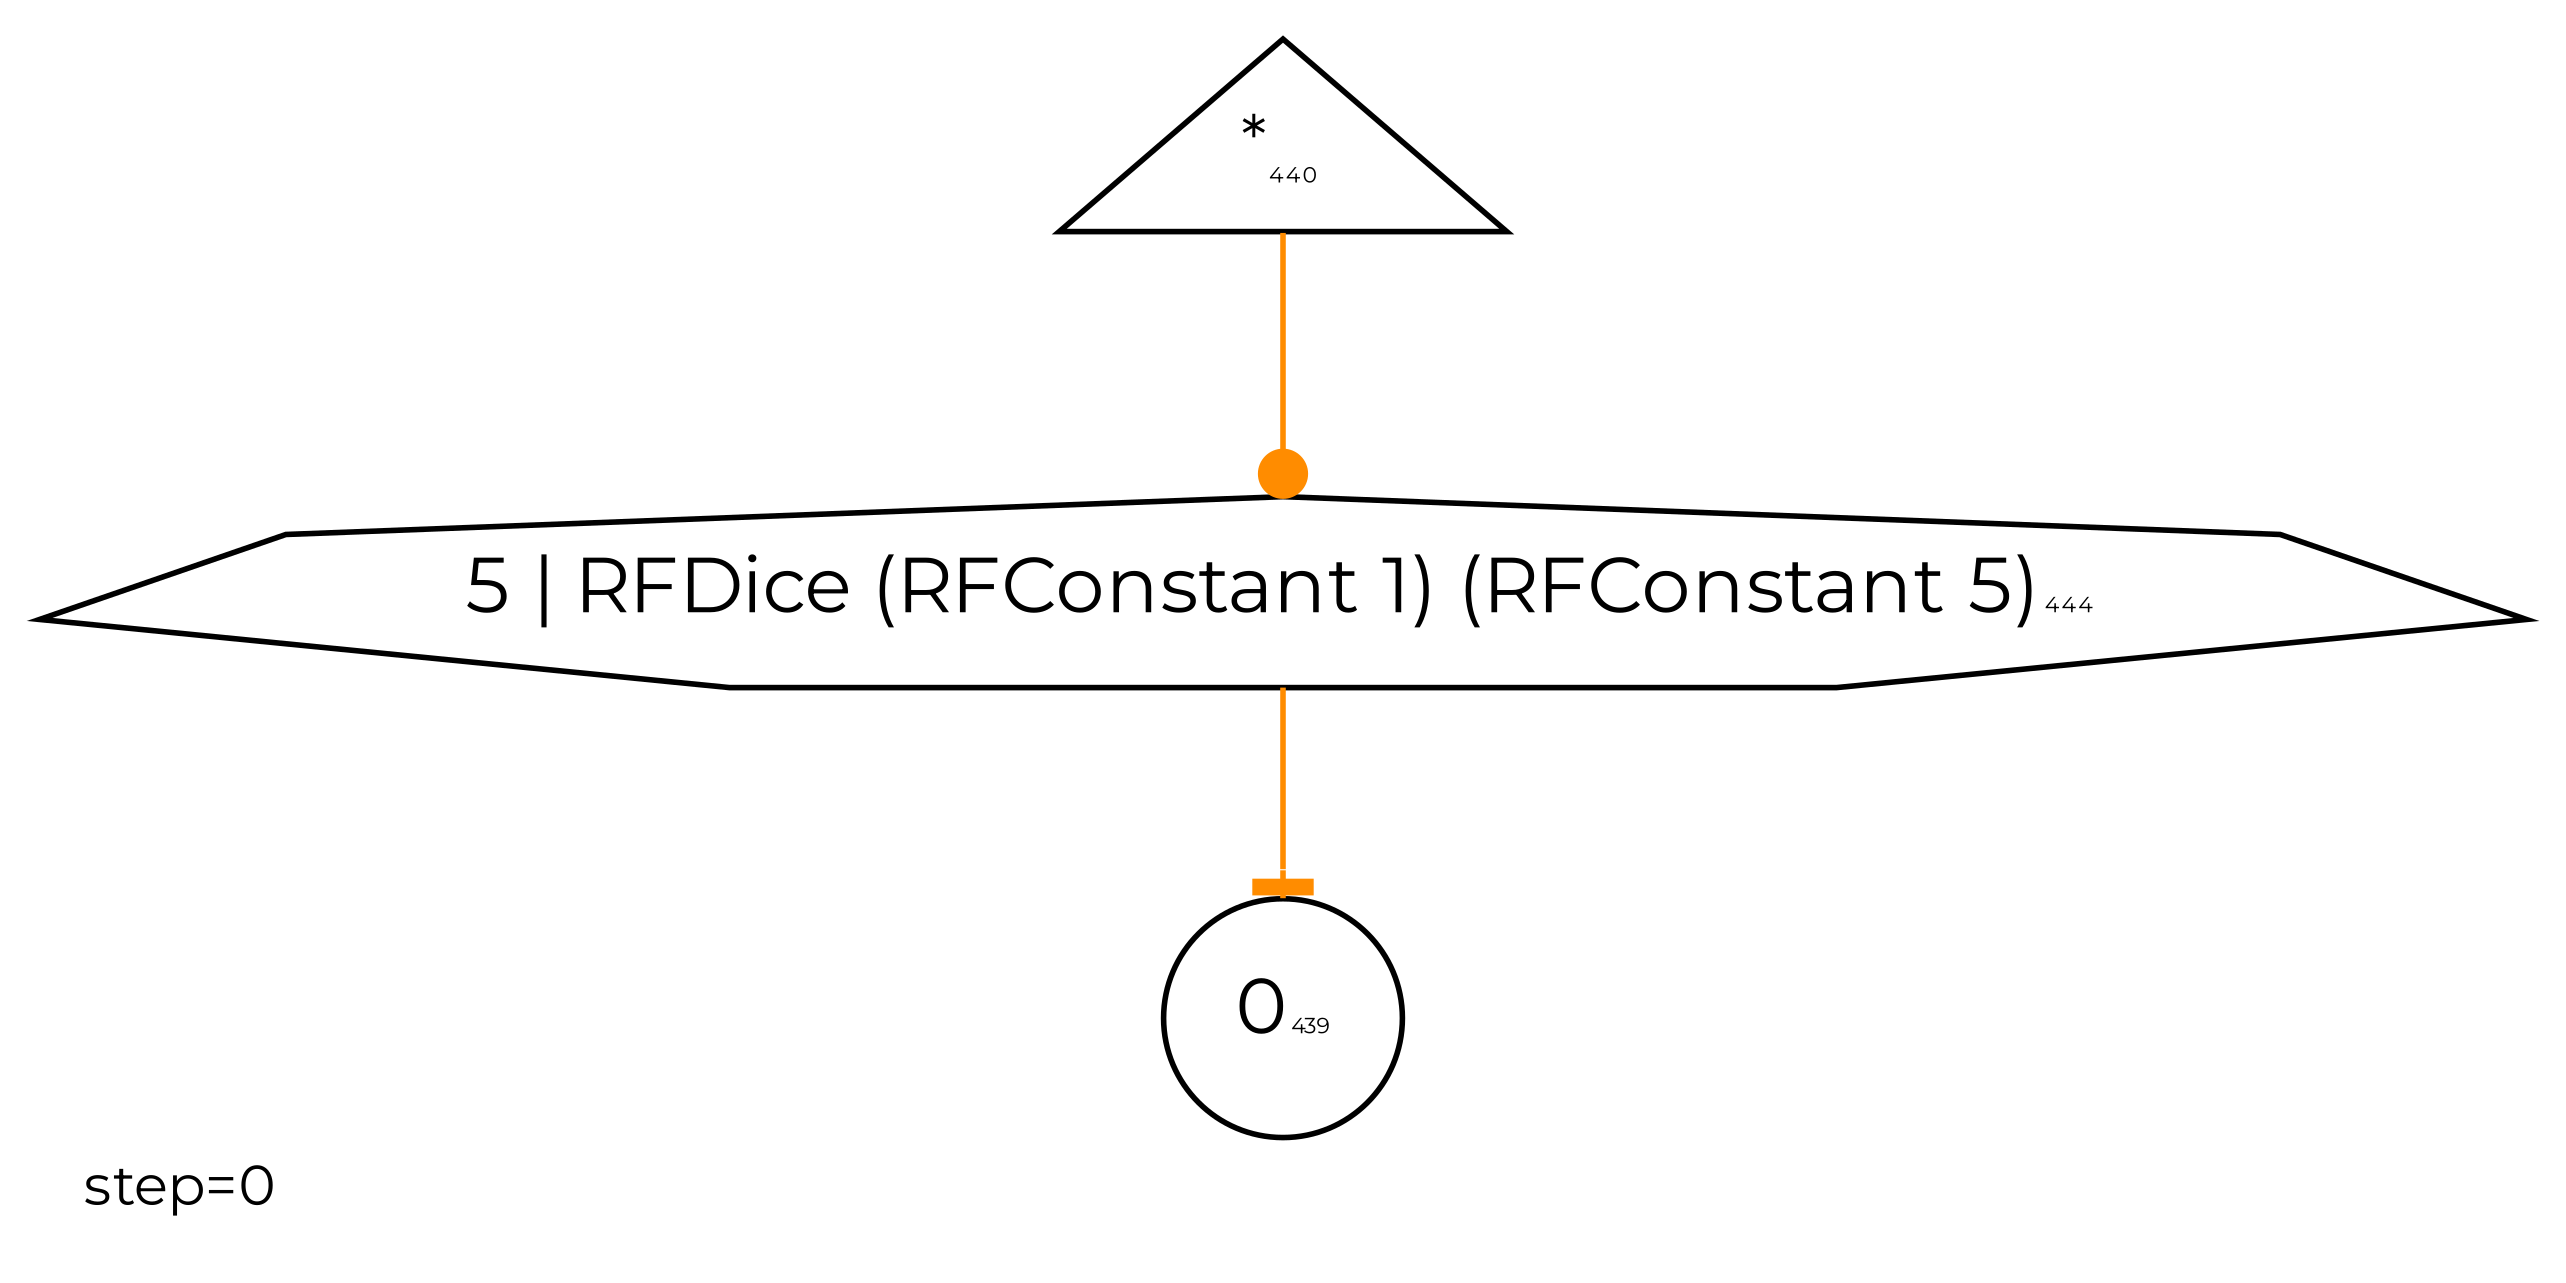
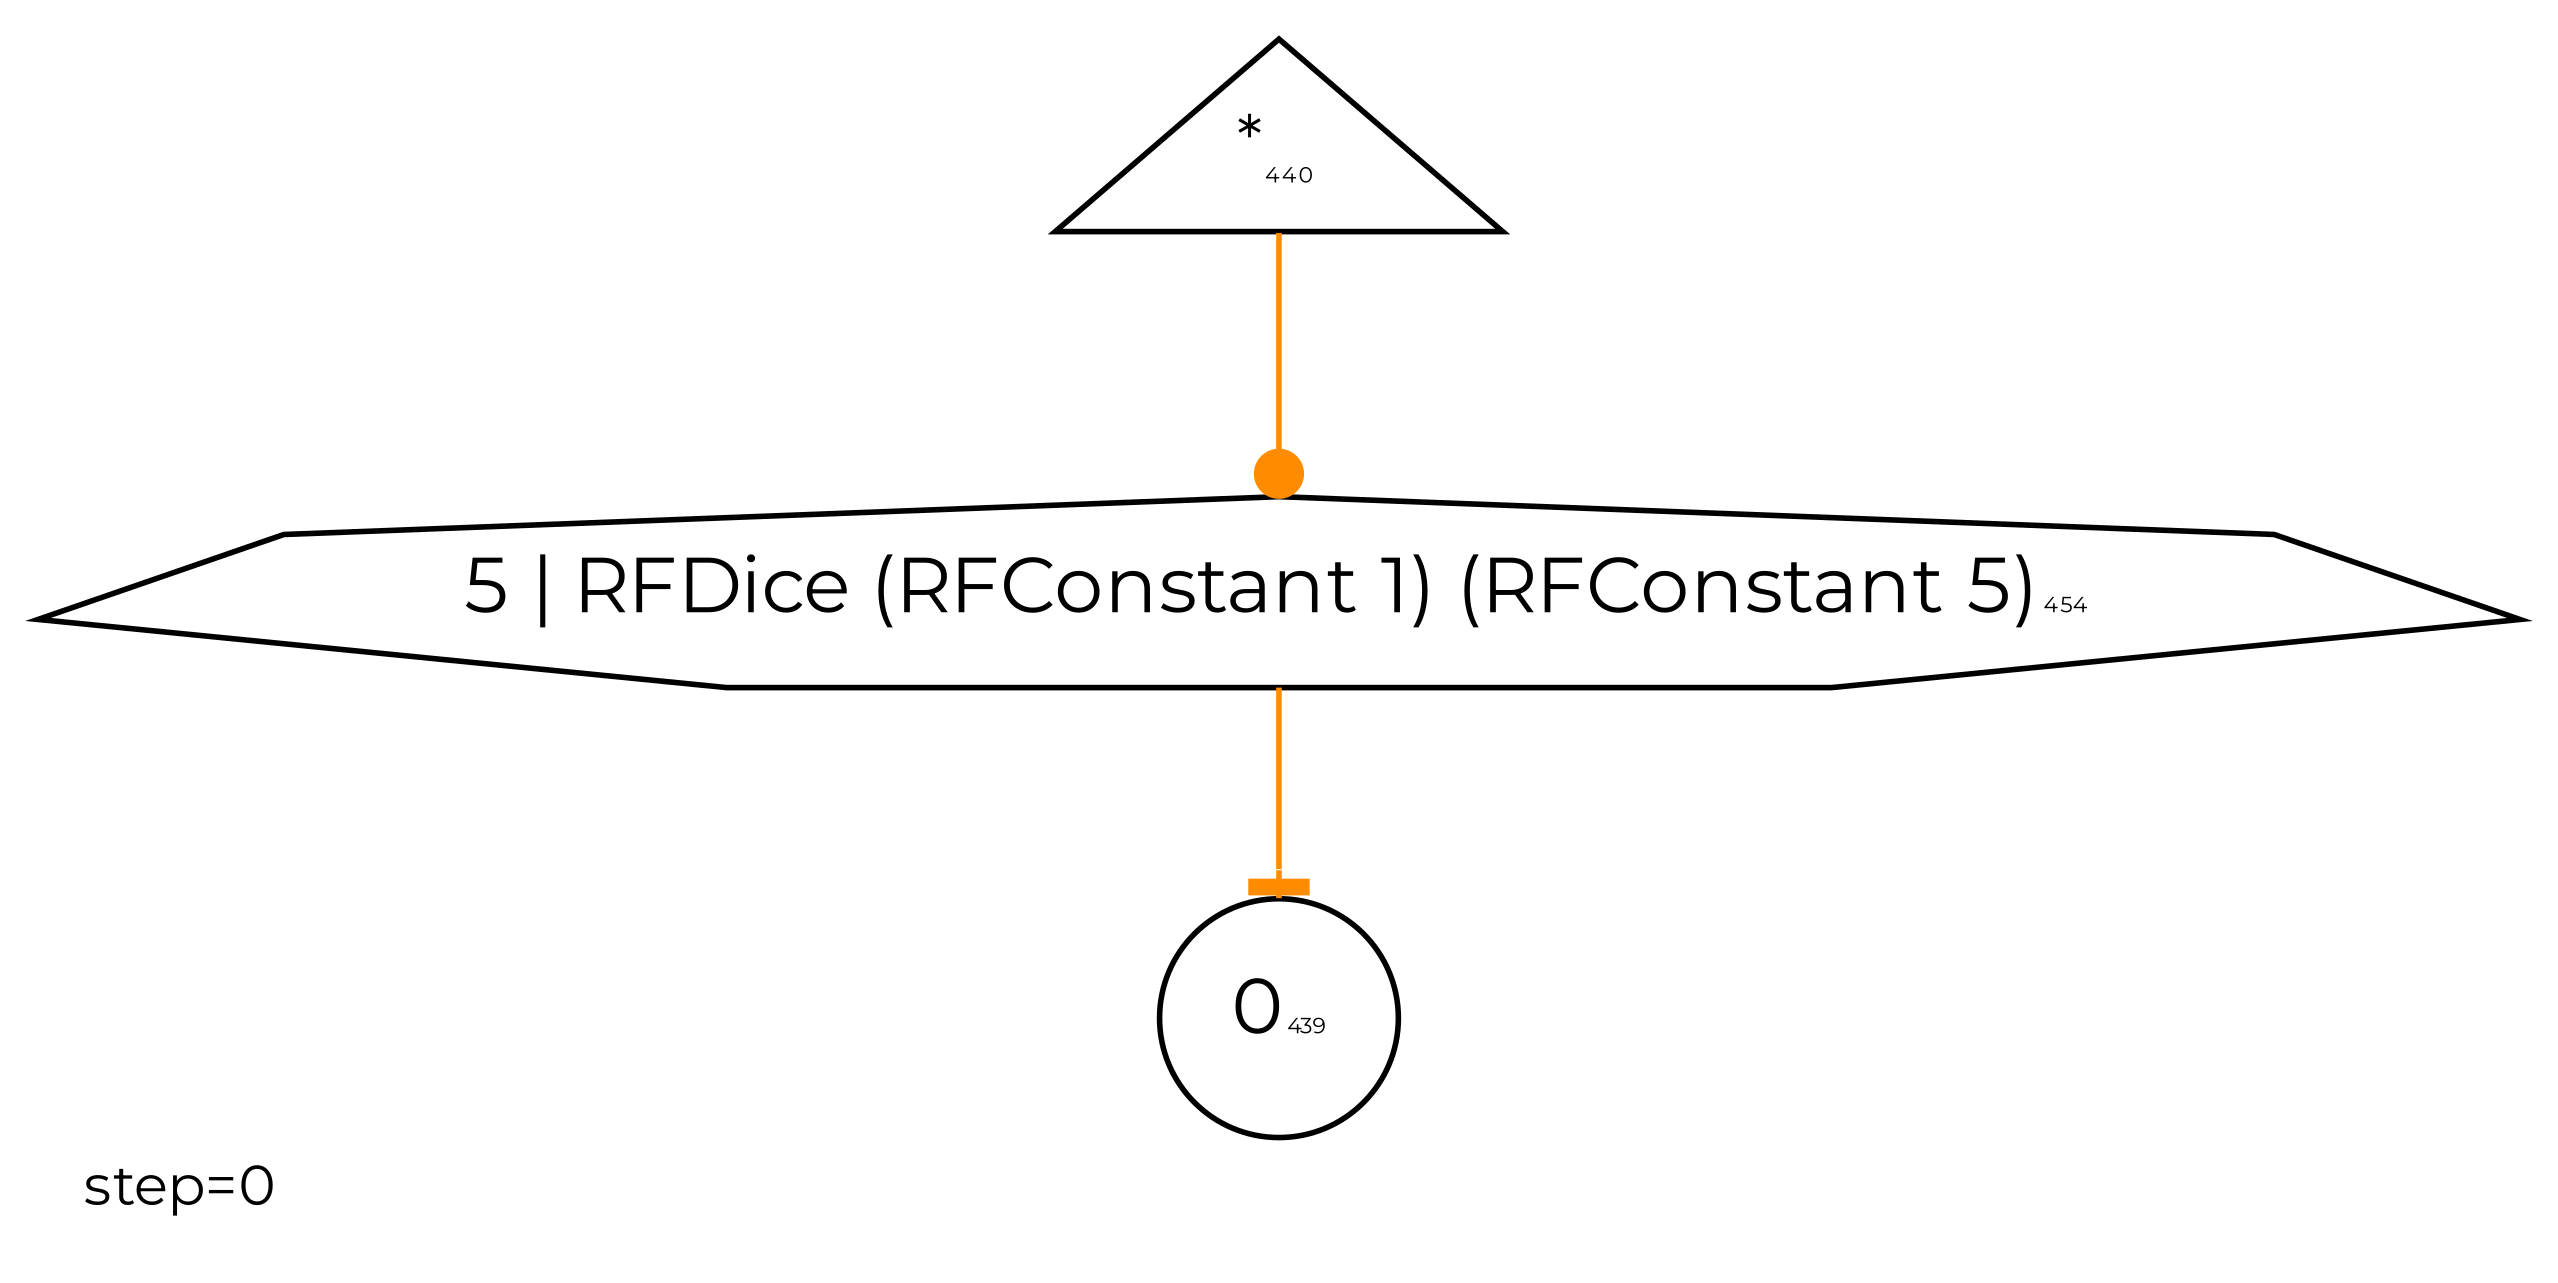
(2073, 605) -> (2069, 605)
